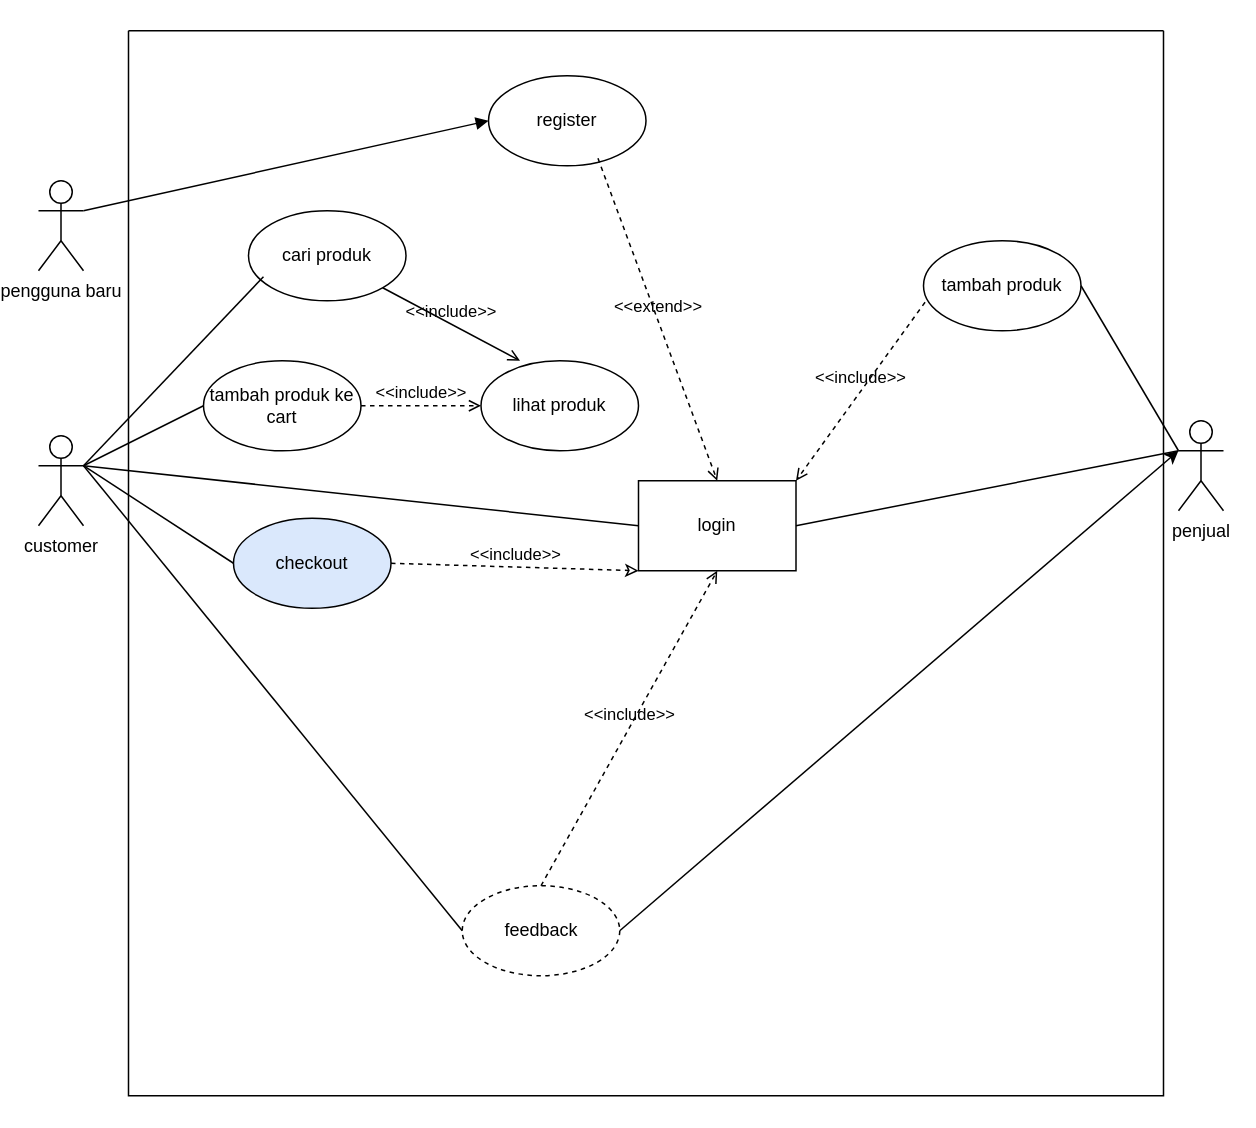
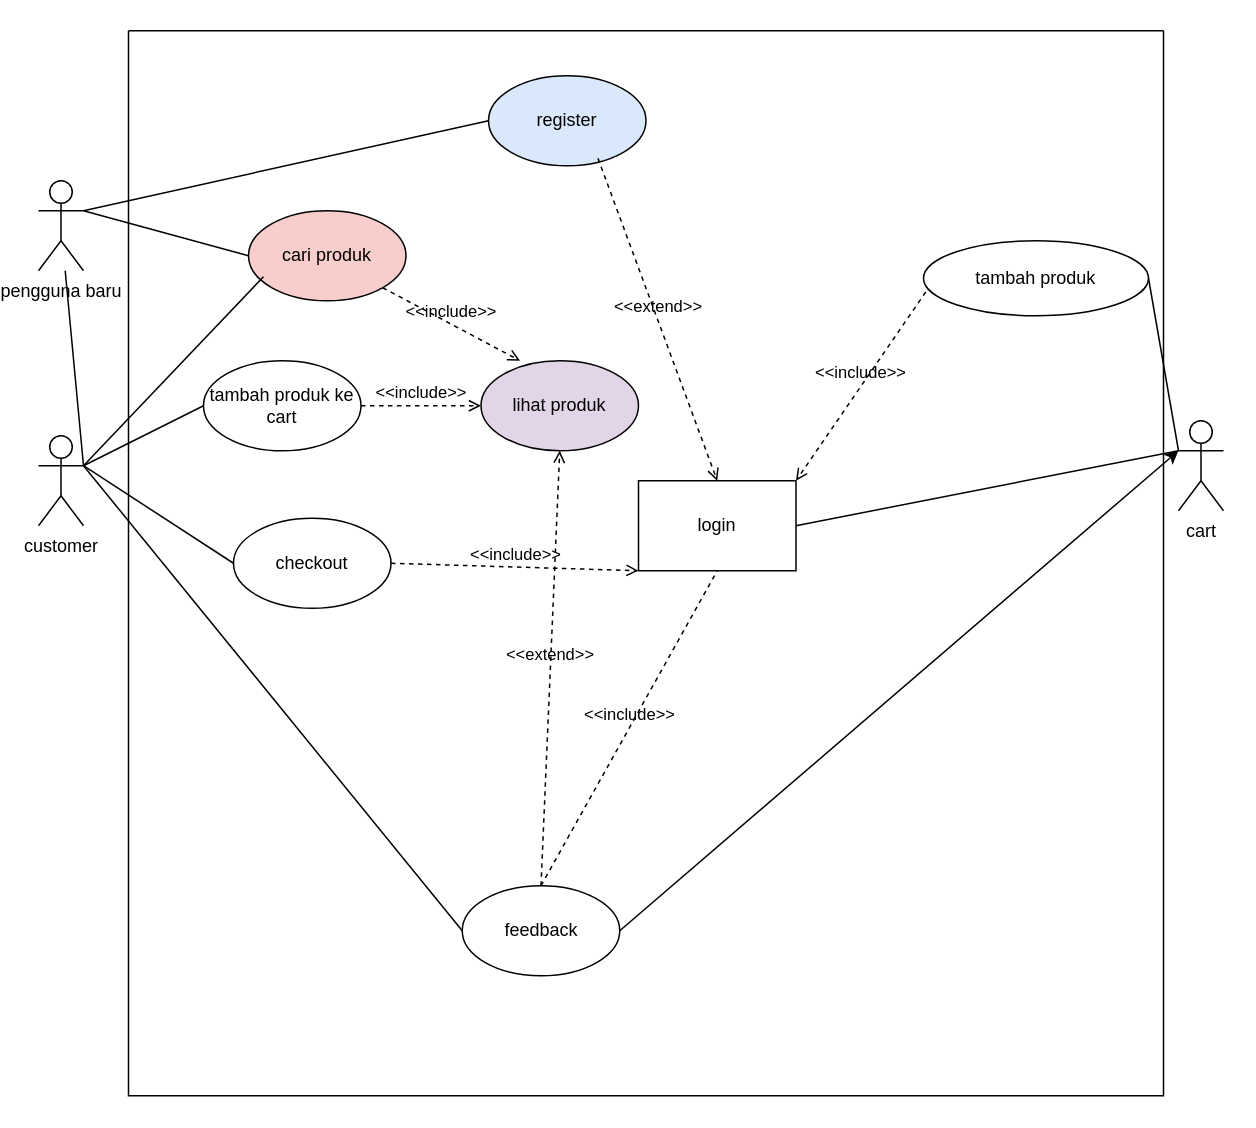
(567, 121) -> (567, 121)
(475, 124) -> (480, 122)
none -> (167, 234)
(327, 256) -> (327, 256)
(1002, 286) -> (1036, 278)
(451, 324) -> (451, 324)
(560, 406) -> (560, 406)
(363, 496) -> (74, 367)
(1202, 532) -> (1202, 532)
(312, 563) -> (312, 563)
(627, 570) -> (630, 570)
(714, 576) -> (715, 575)
none -> (550, 666)
(541, 931) -> (541, 931)
